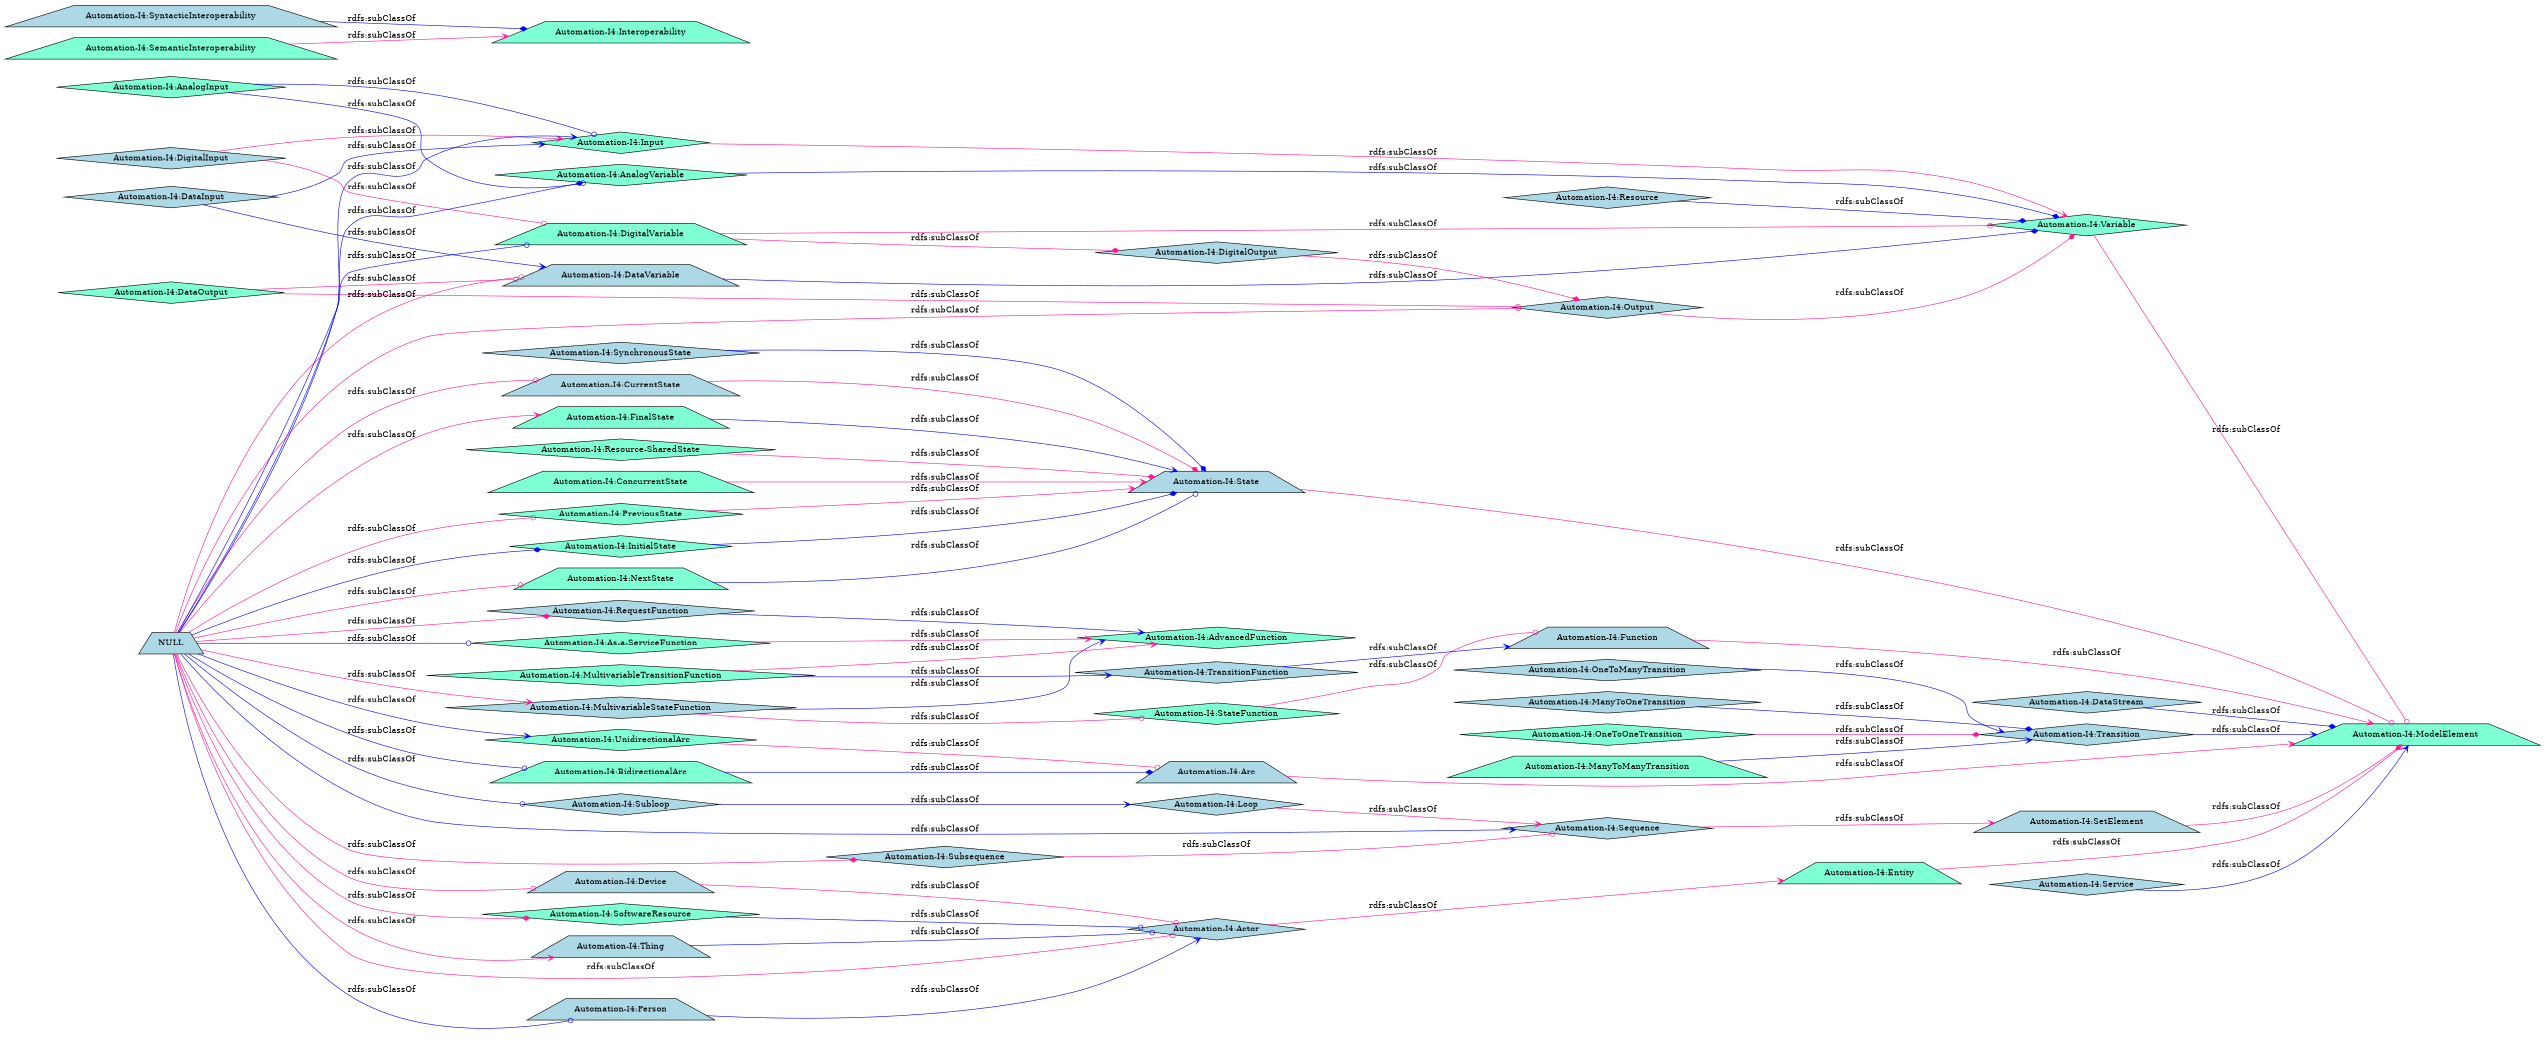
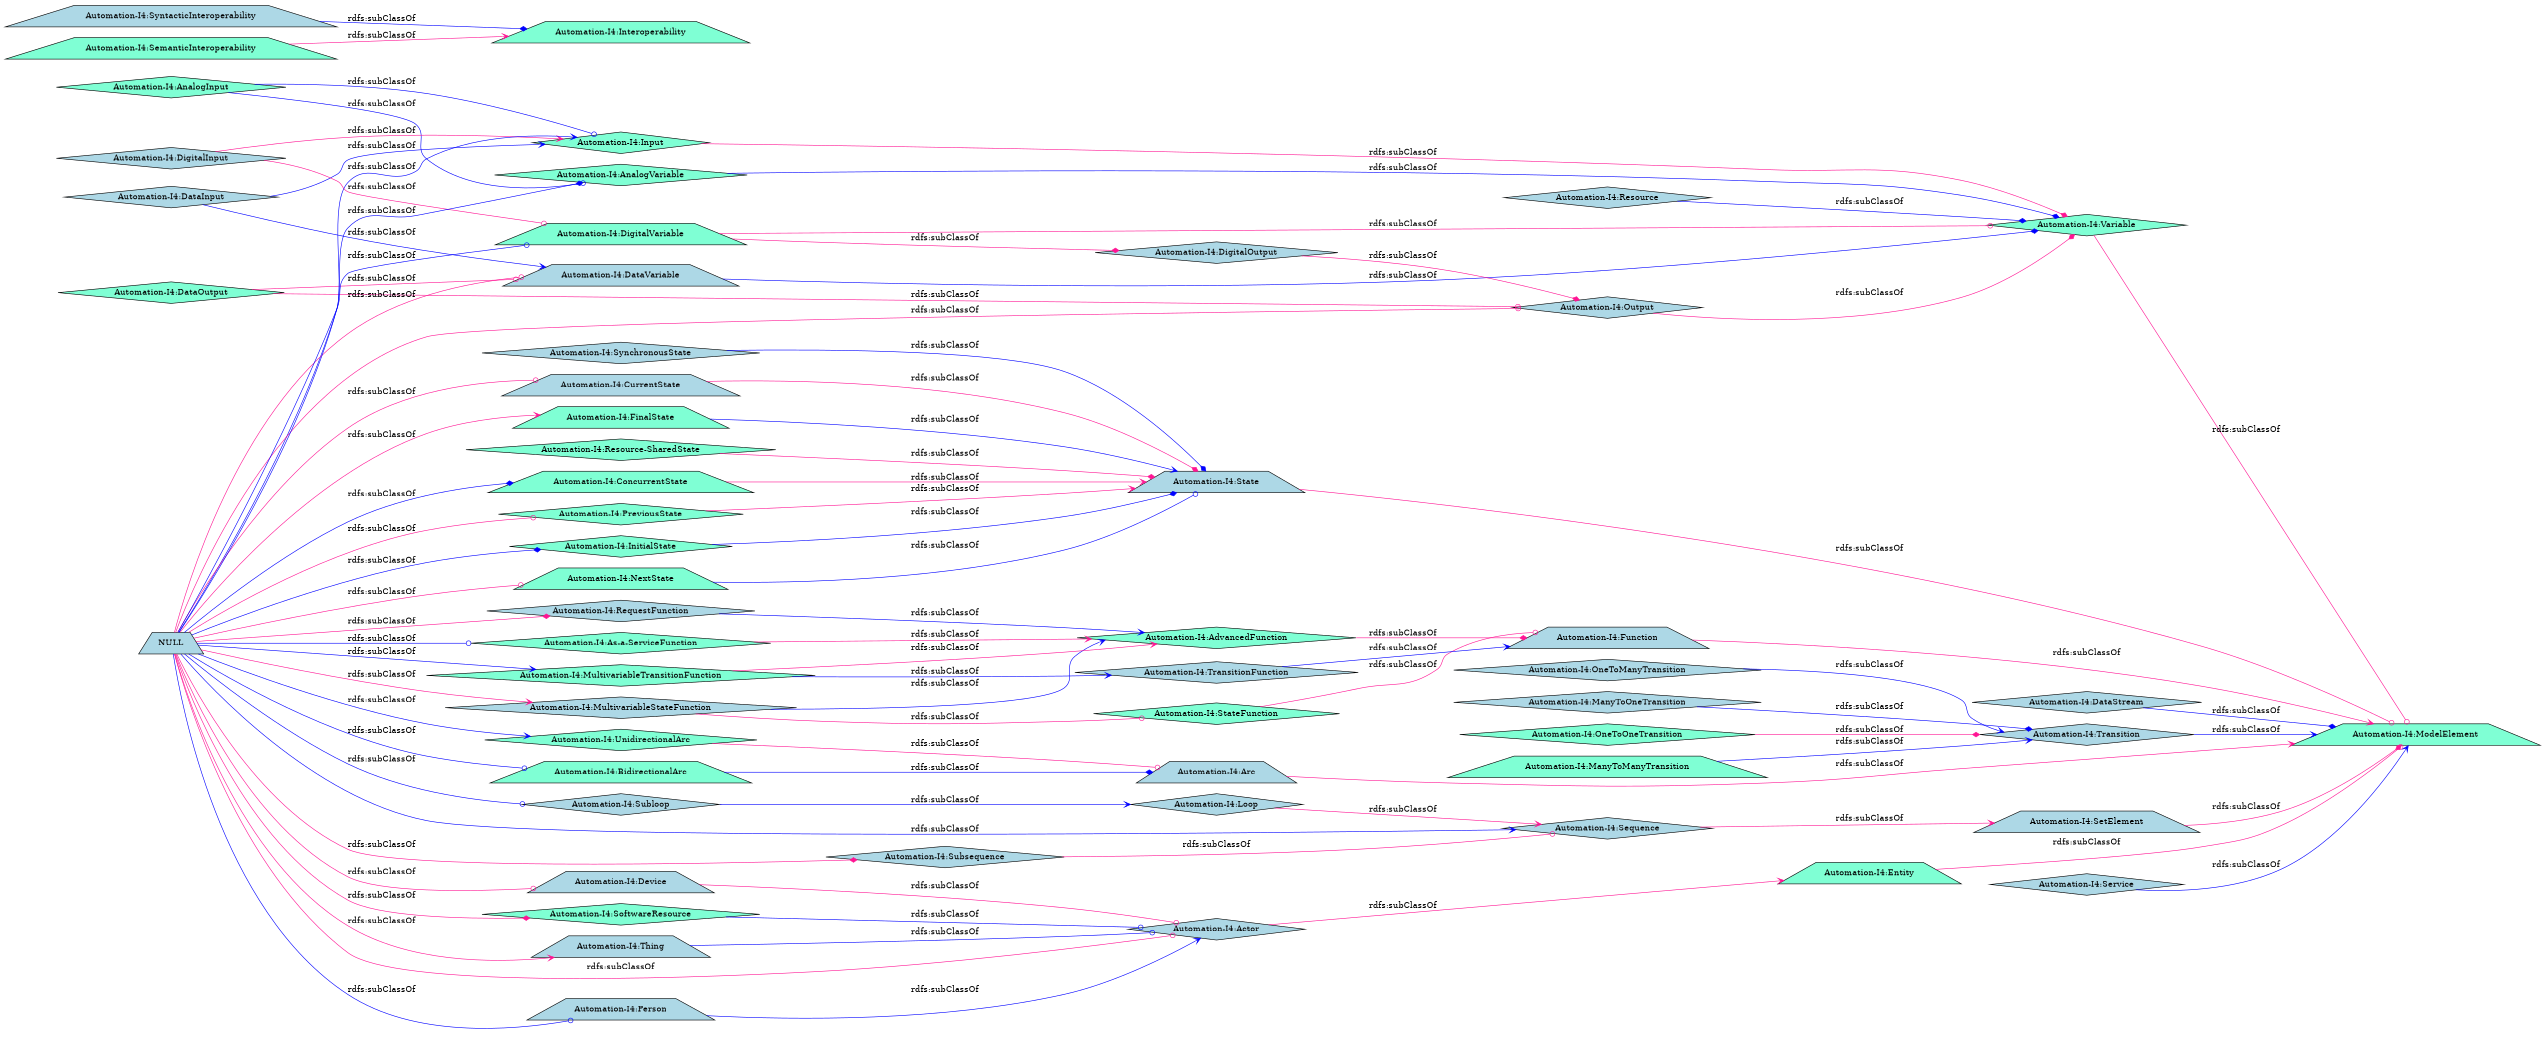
(1385, 157) -> (1385, 157)
none -> (333, 530)
none -> (1438, 638)
none -> (364, 657)
